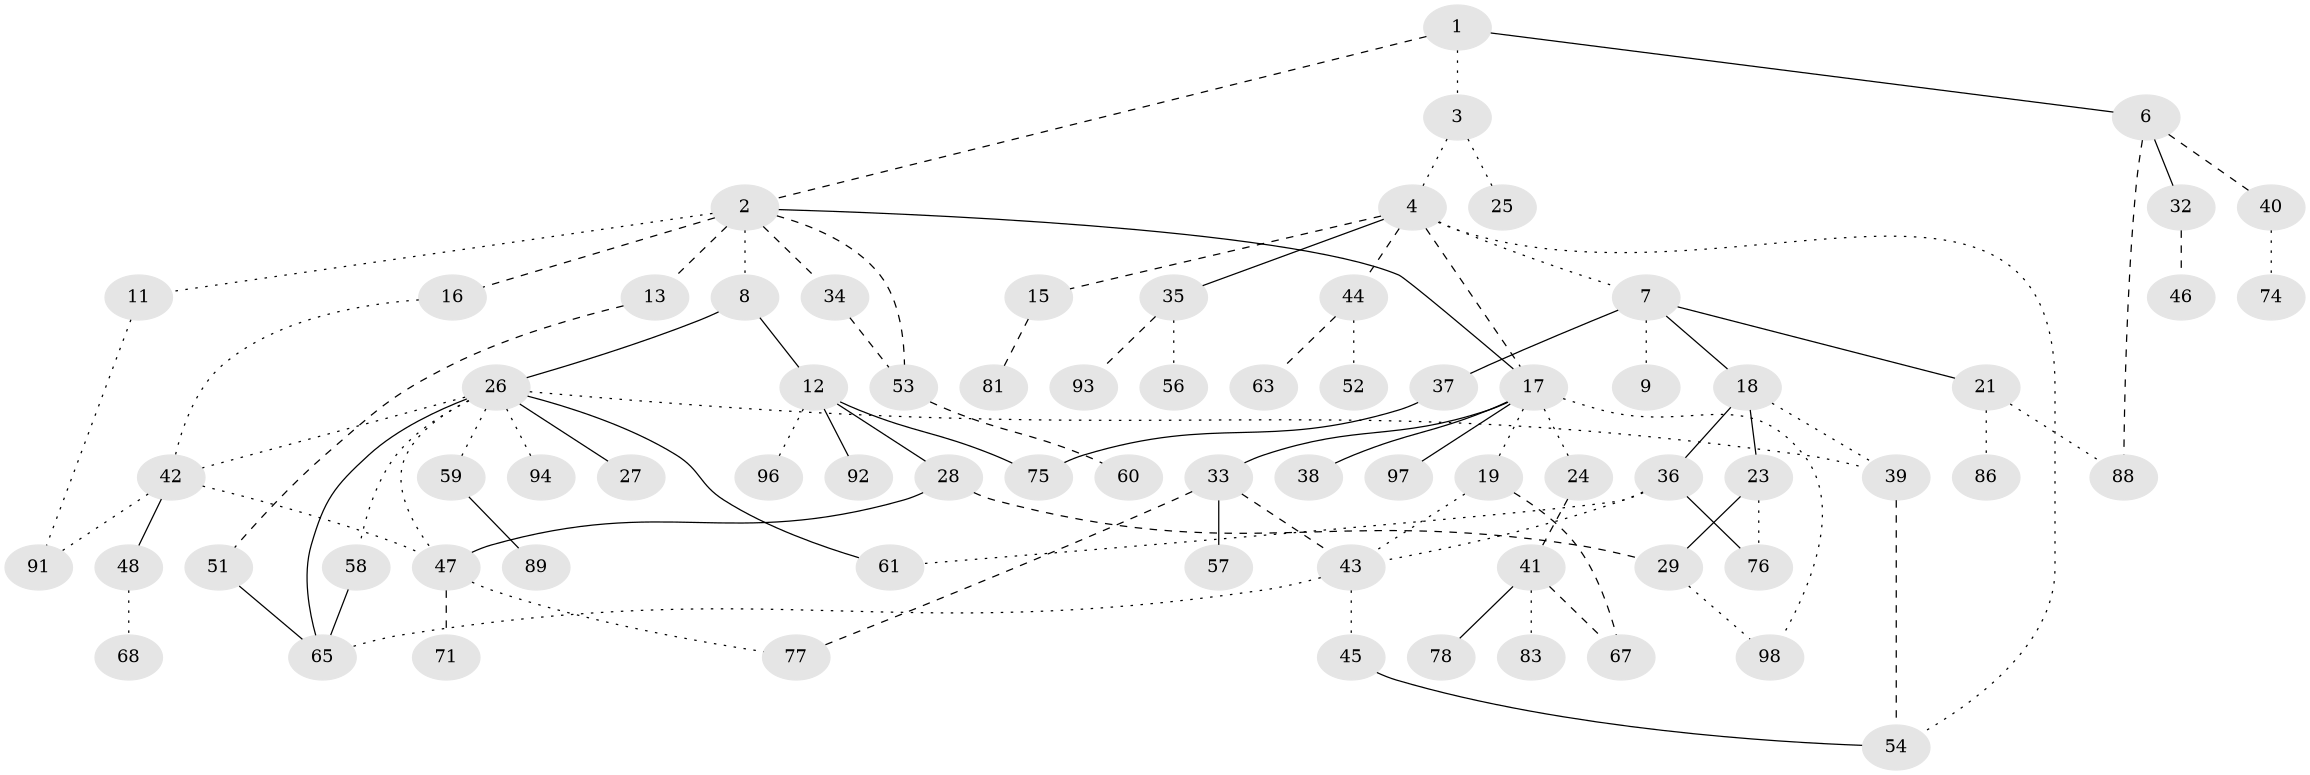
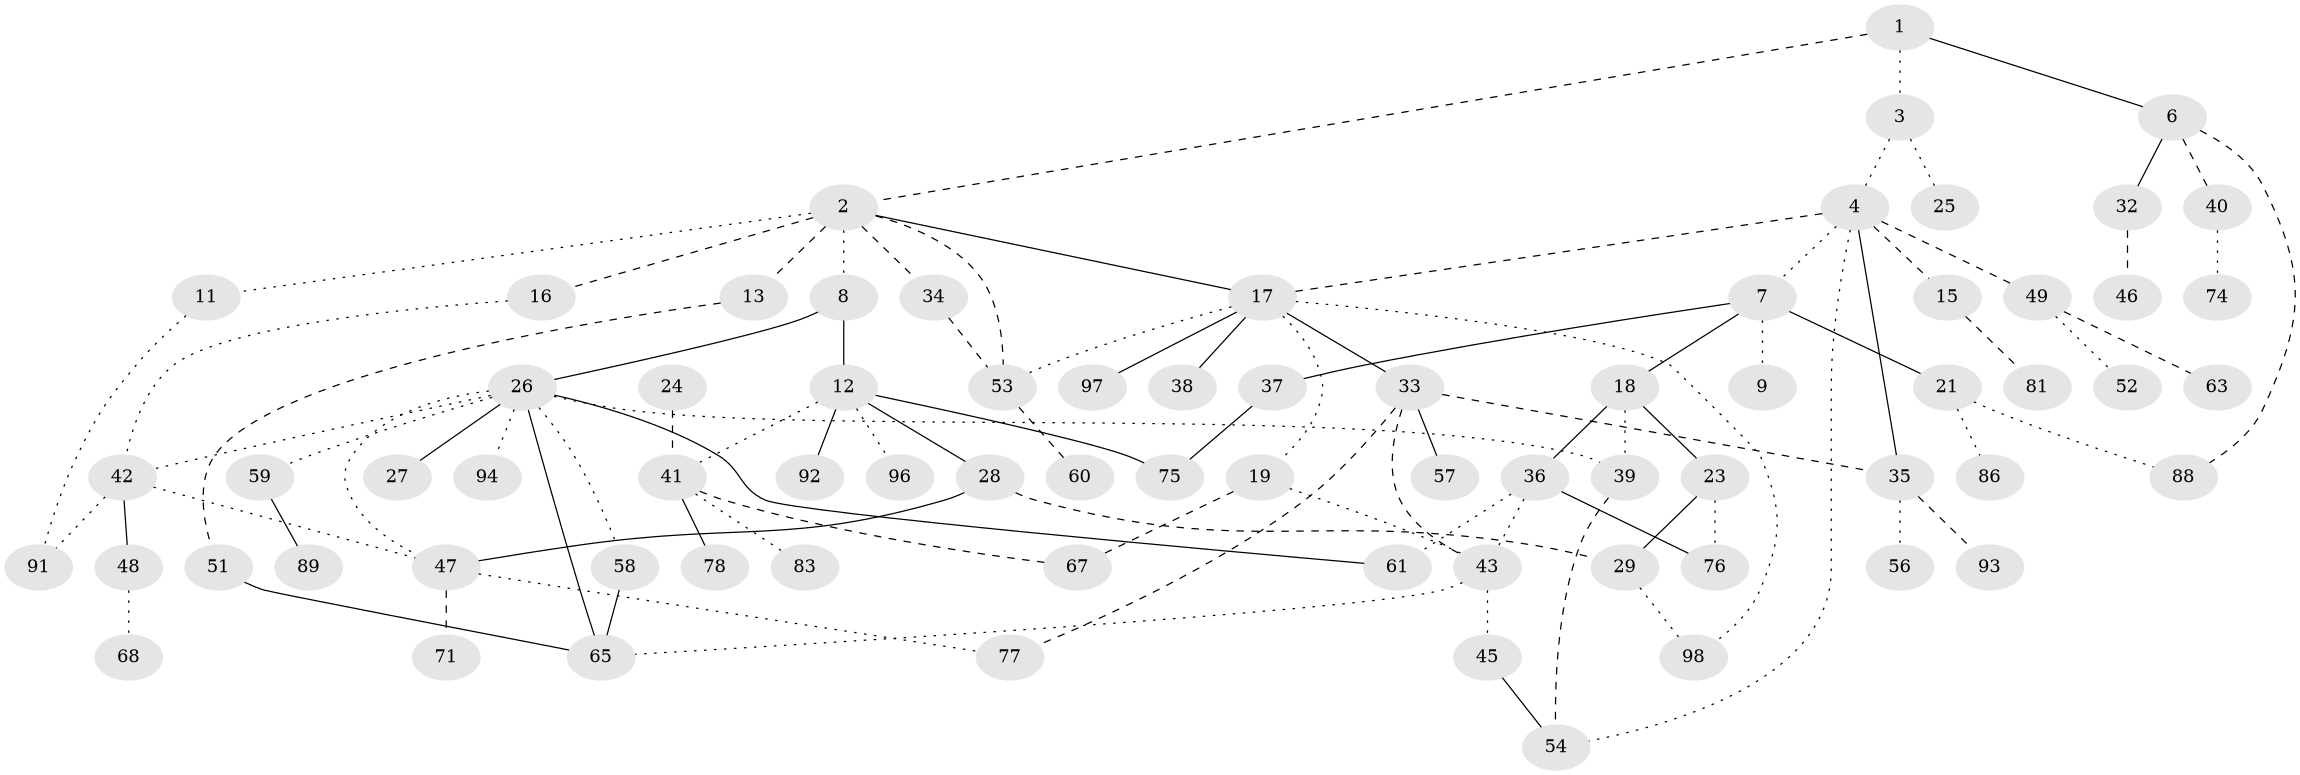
(1354, 298) -> (2038, 298)
none -> (758, 432)
none -> (1655, 432)
(1559, 437) -> (1129, 337)
